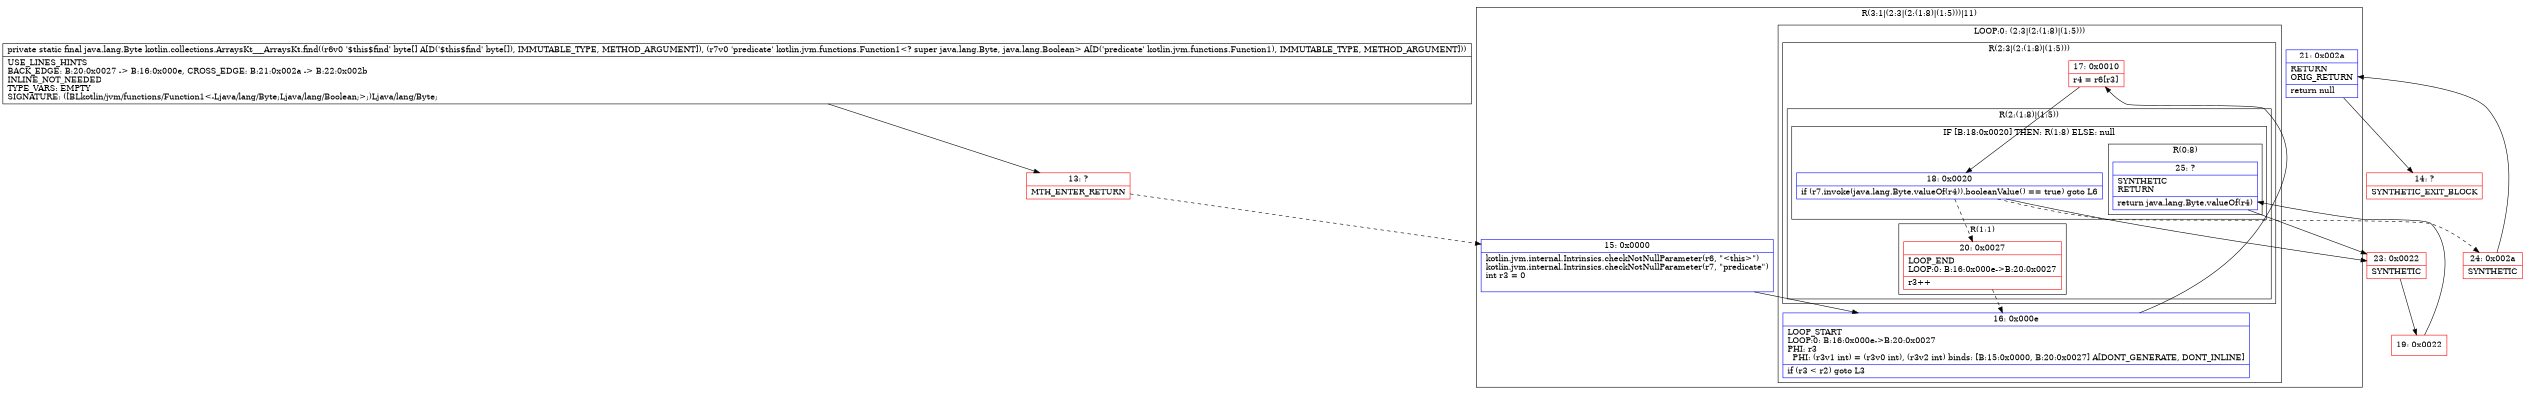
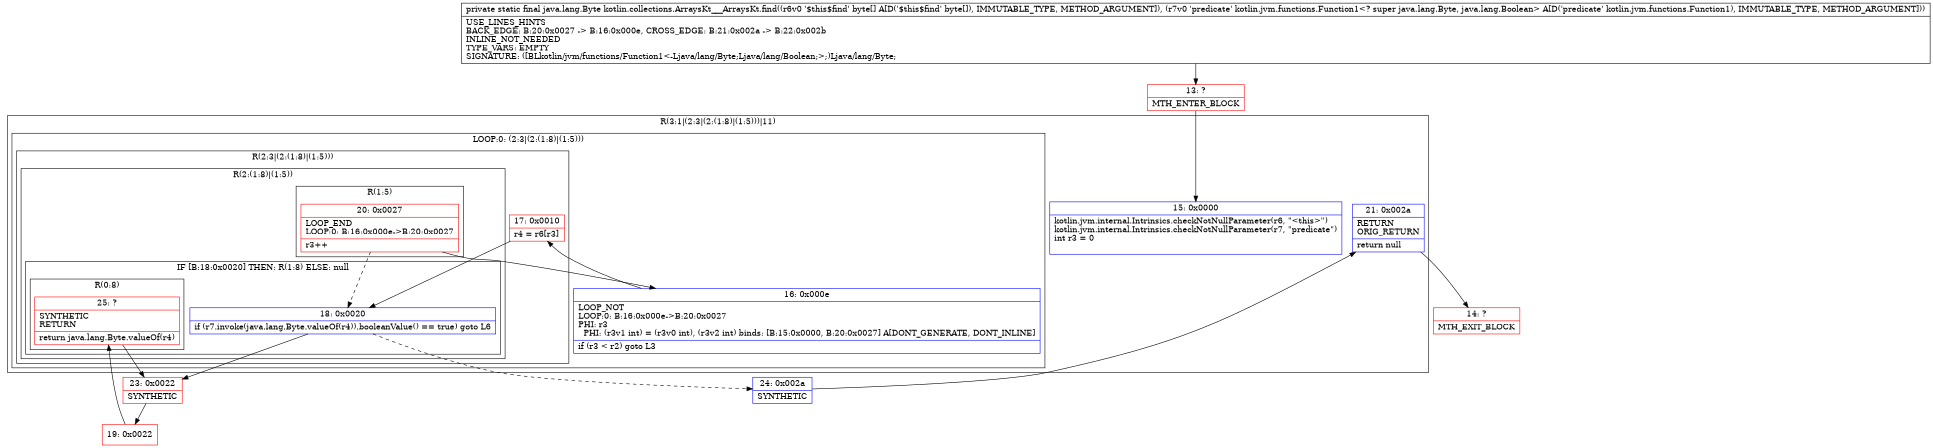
(2185, 186) -> (107, 321)
(1078, 192) -> (1196, 104)
(2424, 192) -> (1477, 327)
(1961, 215) -> (360, 277)
(1303, 219) -> (1196, 153)
(1983, 230) -> (380, 193)
(2493, 266) -> (782, 390)
(1996, 299) -> (546, 268)
(1803, 302) -> none
(1815, 332) -> (601, 308)
